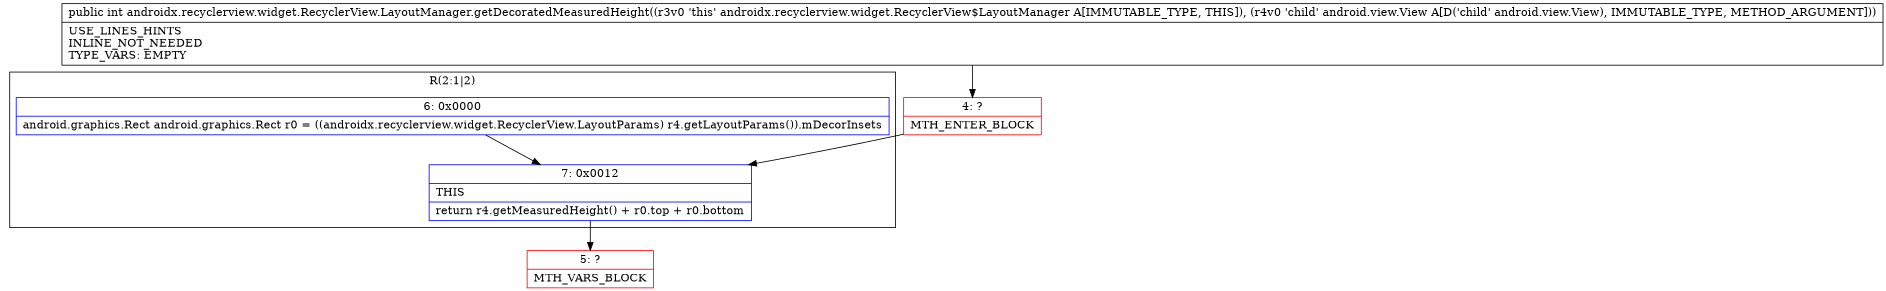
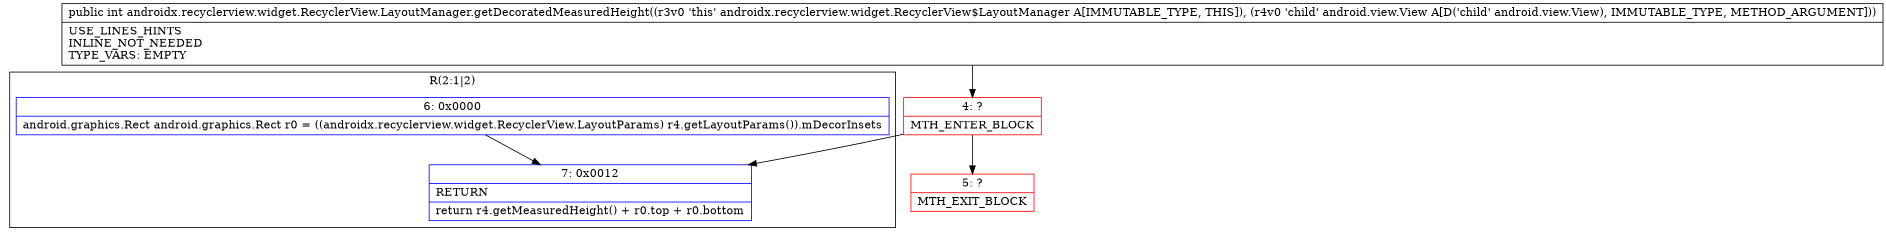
(451, 192) -> (462, 192)
(590, 233) -> (972, 150)
(590, 278) -> (972, 202)
